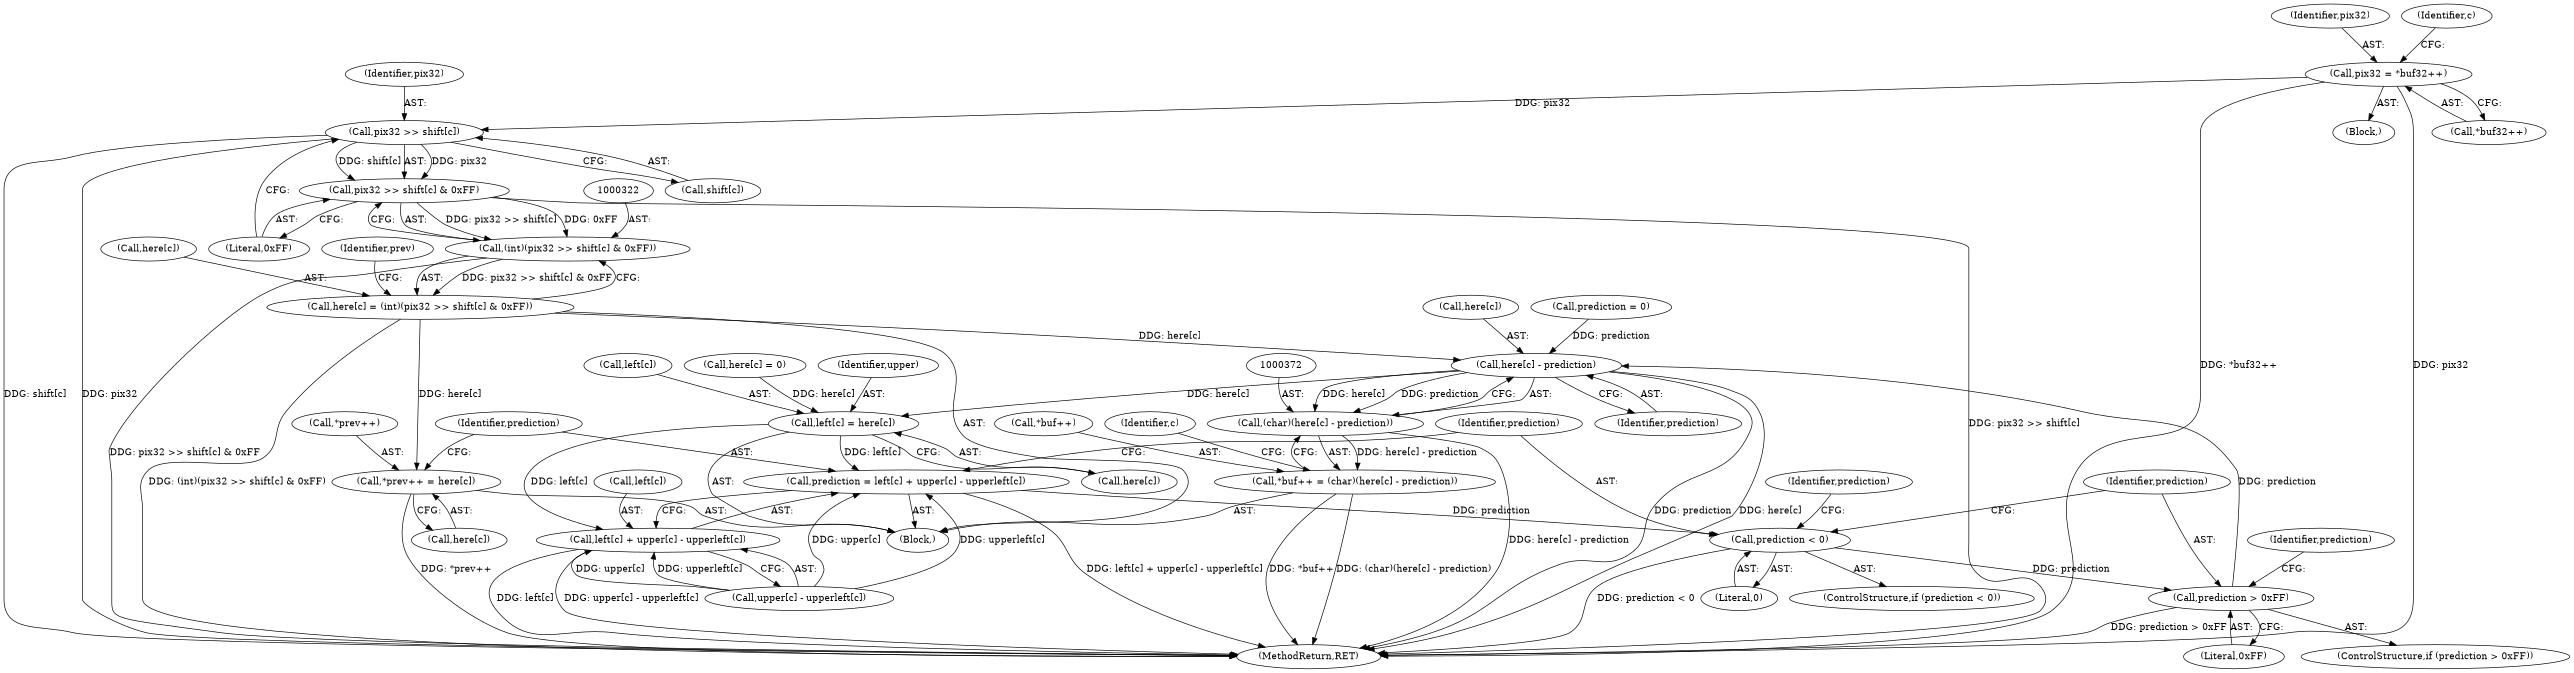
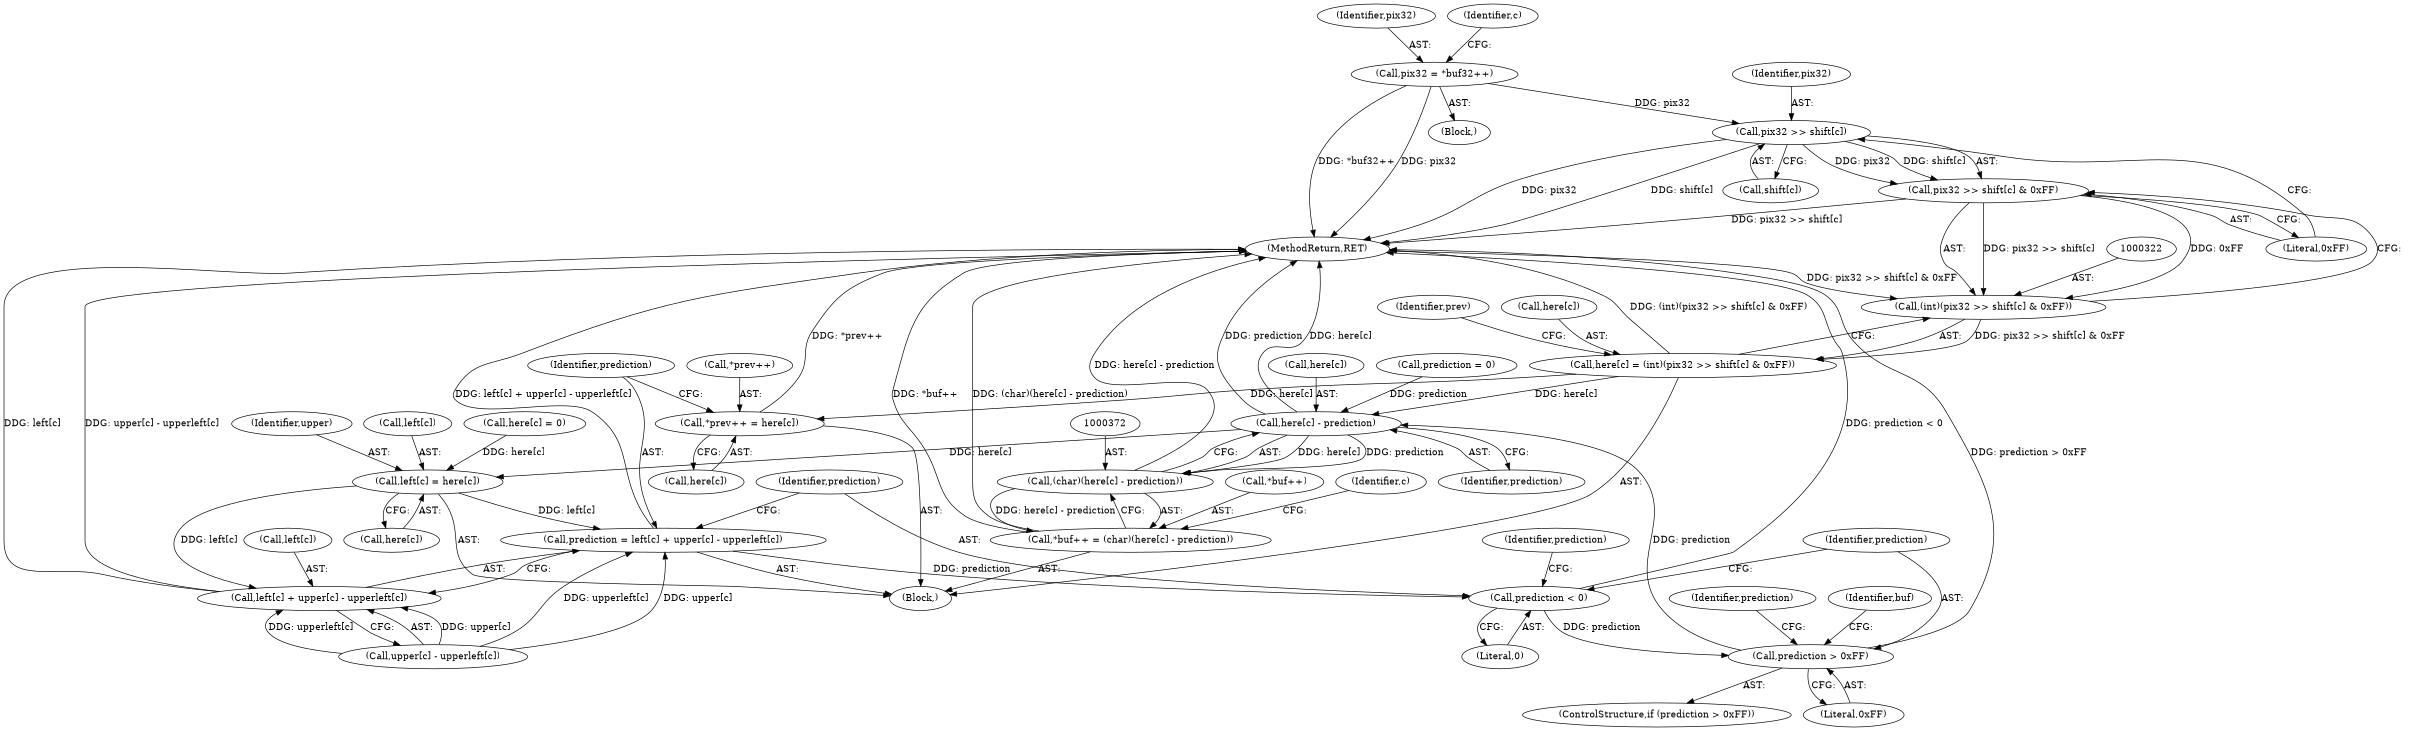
(2489, 133) -> none
(1783, 569) -> (1493, 628)
none -> (1880, 598)
(1912, 598) -> none
(235, 634) -> (1680, 262)
